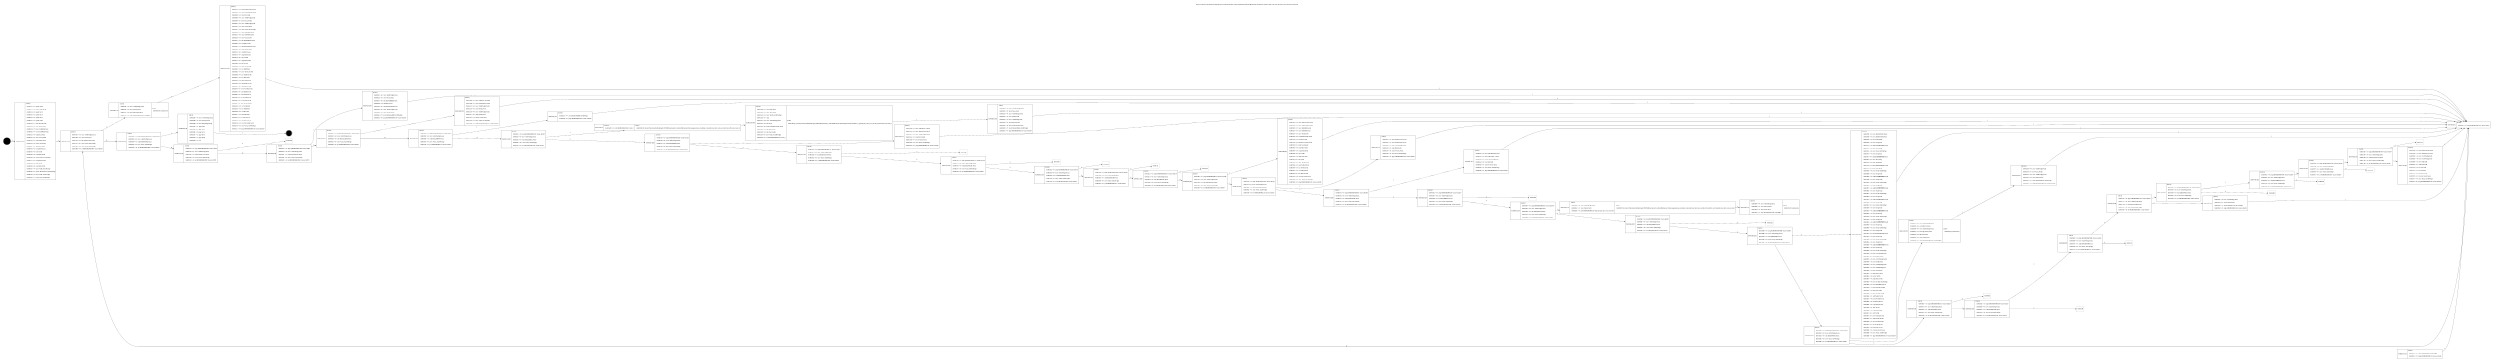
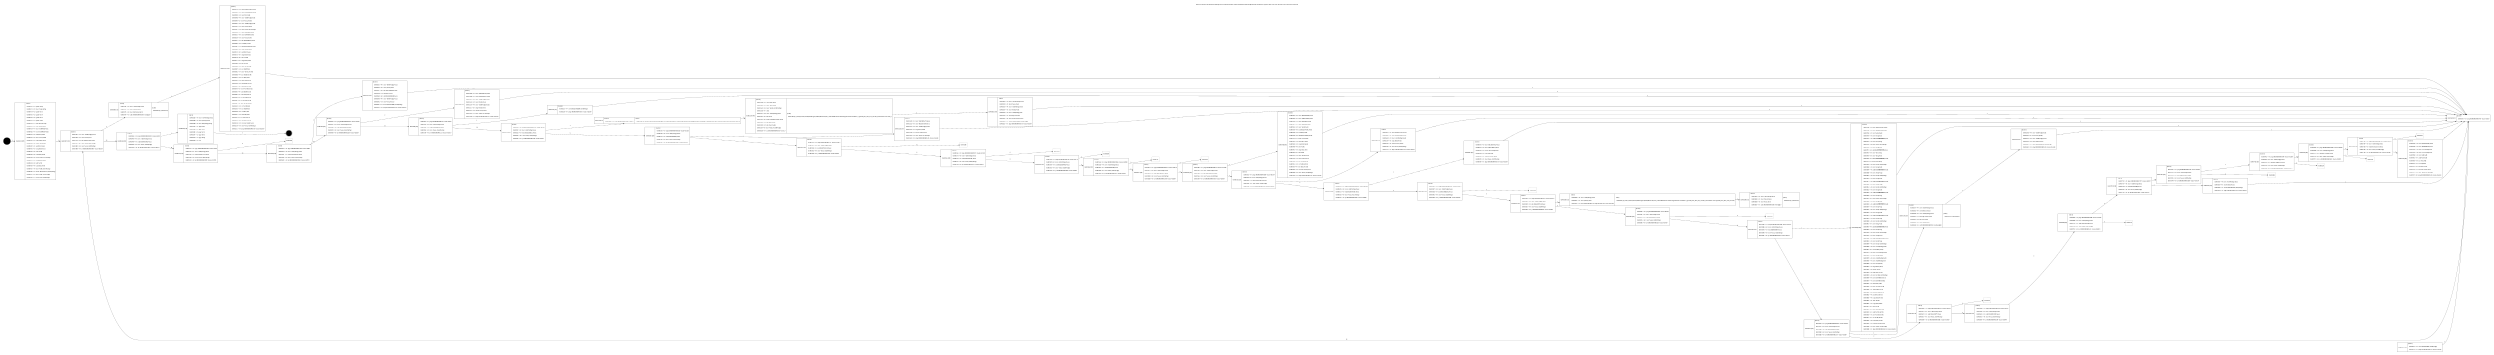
(2080, 309) -> none
